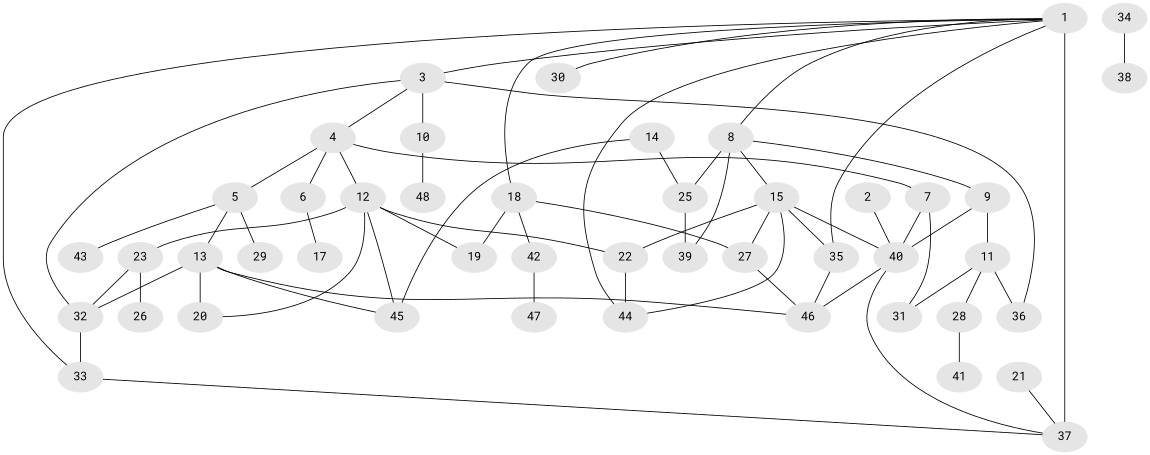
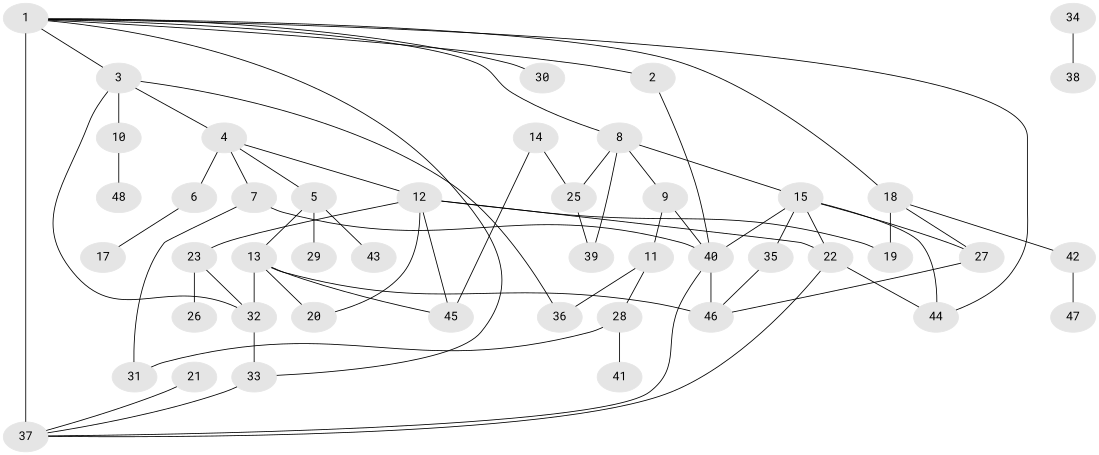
(904, 106) -> (487, 53)
(944, 287) -> (377, 347)
none -> (660, 395)
